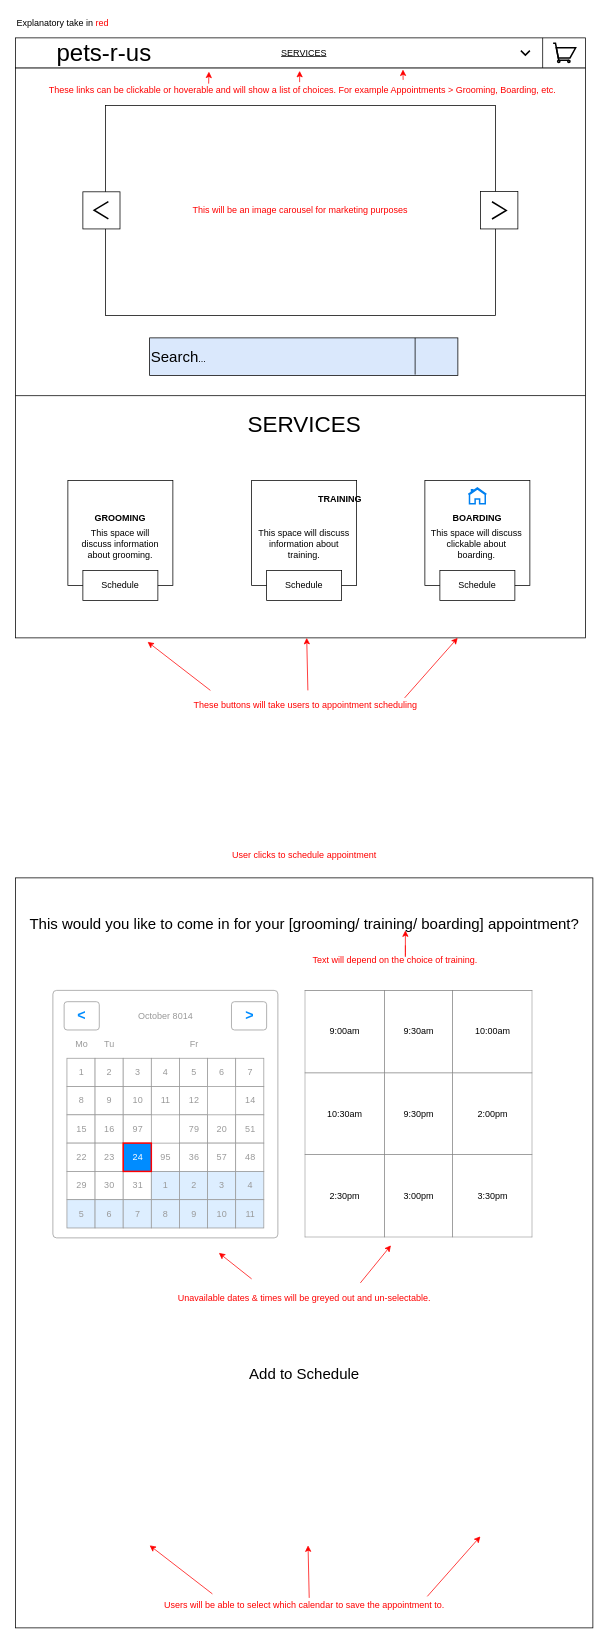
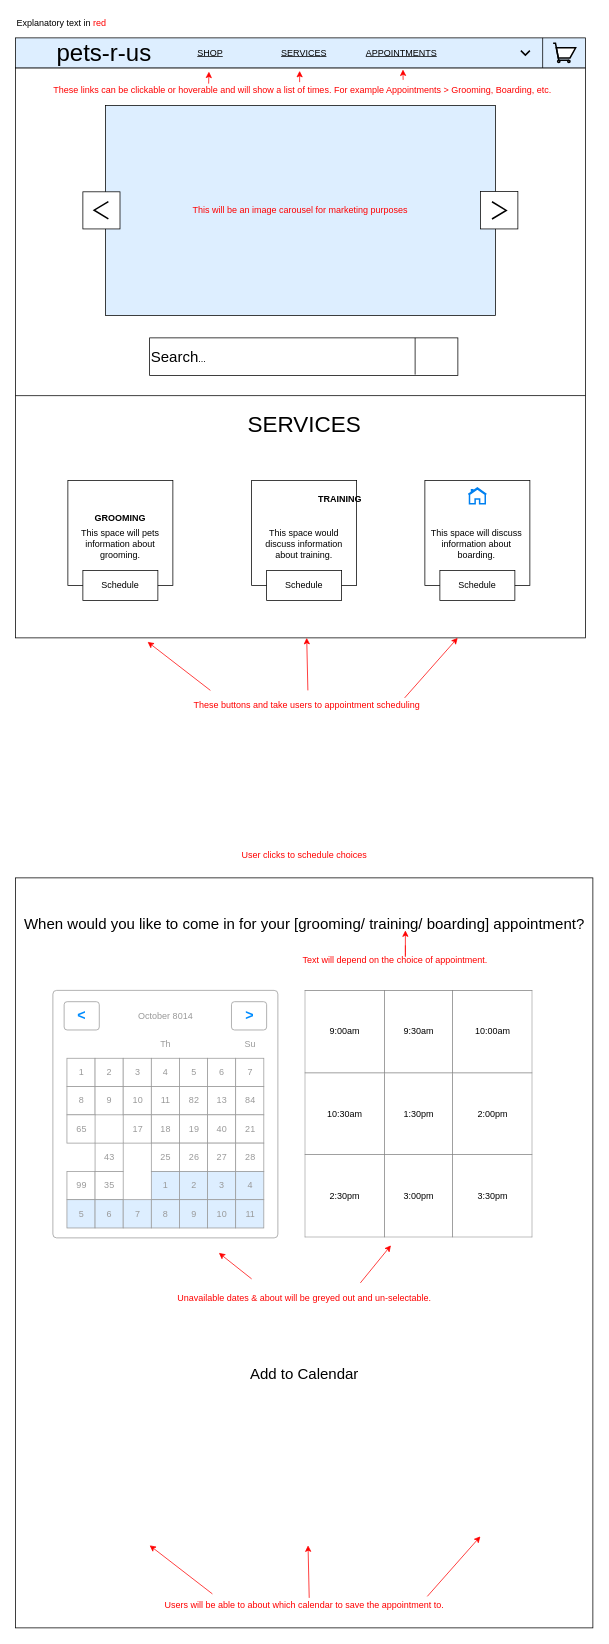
(69, 23) -> (69, 23)
none -> (210, 53)
(300, 53) -> (300, 53)
none -> (402, 53)
(303, 90) -> (303, 90)
(300, 210) -> (300, 210)
(304, 357) -> (304, 357)
(477, 518) -> none
(120, 544) -> (120, 544)
(304, 544) -> (304, 544)
(477, 544) -> (477, 544)
(317, 705) -> (318, 705)
(305, 855) -> (305, 855)
(305, 923) -> (305, 923)
(395, 960) -> (395, 960)
(349, 1007) -> (349, 1007)
(81, 1044) -> none
(109, 1044) -> none
none -> (165, 1044)
(194, 1044) -> none
none -> (250, 1044)
(194, 1101) -> (194, 1101)
none -> (222, 1101)
(251, 1101) -> (251, 1101)
(82, 1129) -> (82, 1129)
(109, 1129) -> none
(138, 1129) -> (138, 1129)
none -> (165, 1129)
(194, 1129) -> (194, 1129)
(222, 1129) -> (222, 1129)
(251, 1129) -> (251, 1129)
(81, 1157) -> none
(137, 1157) -> none
(110, 1158) -> (110, 1158)
(166, 1158) -> (166, 1158)
(194, 1158) -> (194, 1158)
(222, 1158) -> (222, 1158)
(251, 1158) -> (251, 1158)
(82, 1185) -> (82, 1185)
(110, 1185) -> (110, 1185)
(137, 1186) -> none
(305, 1298) -> (305, 1298)
(305, 1373) -> (305, 1373)
(305, 1605) -> (305, 1605)
